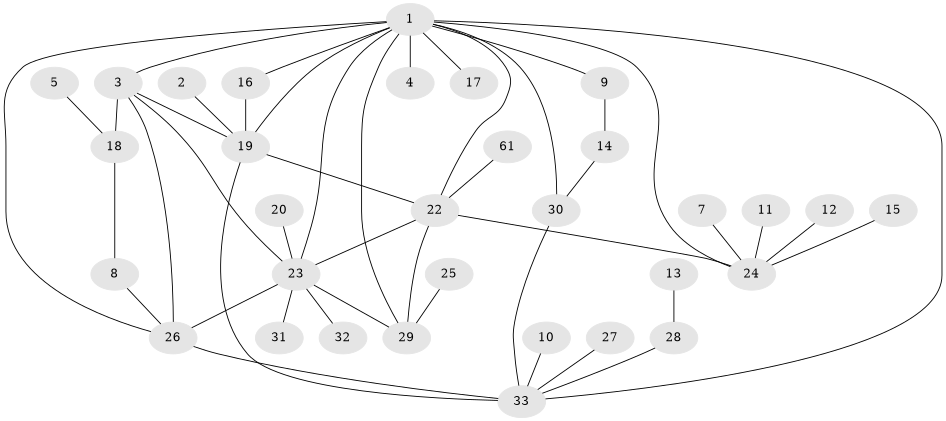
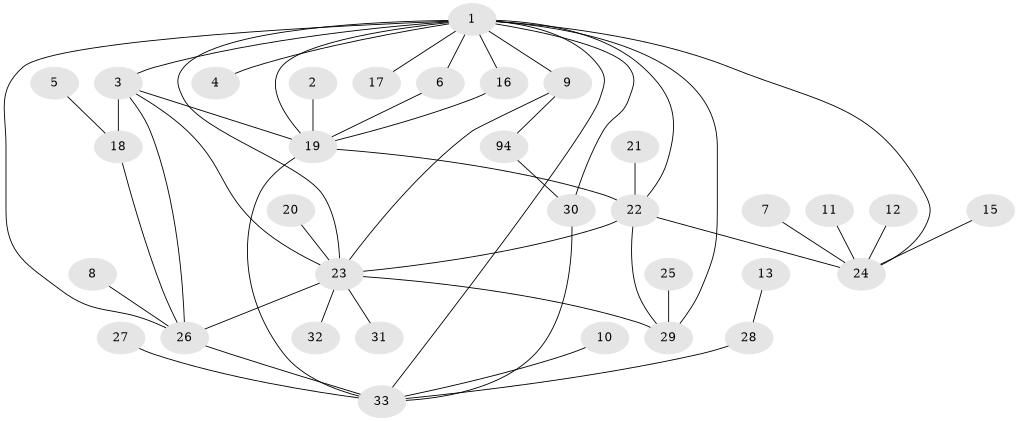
none -> (440, 83)
(508, 147) -> (635, 147)
(605, 147) -> (504, 147)
none -> (432, 165)
(115, 211) -> (146, 244)
